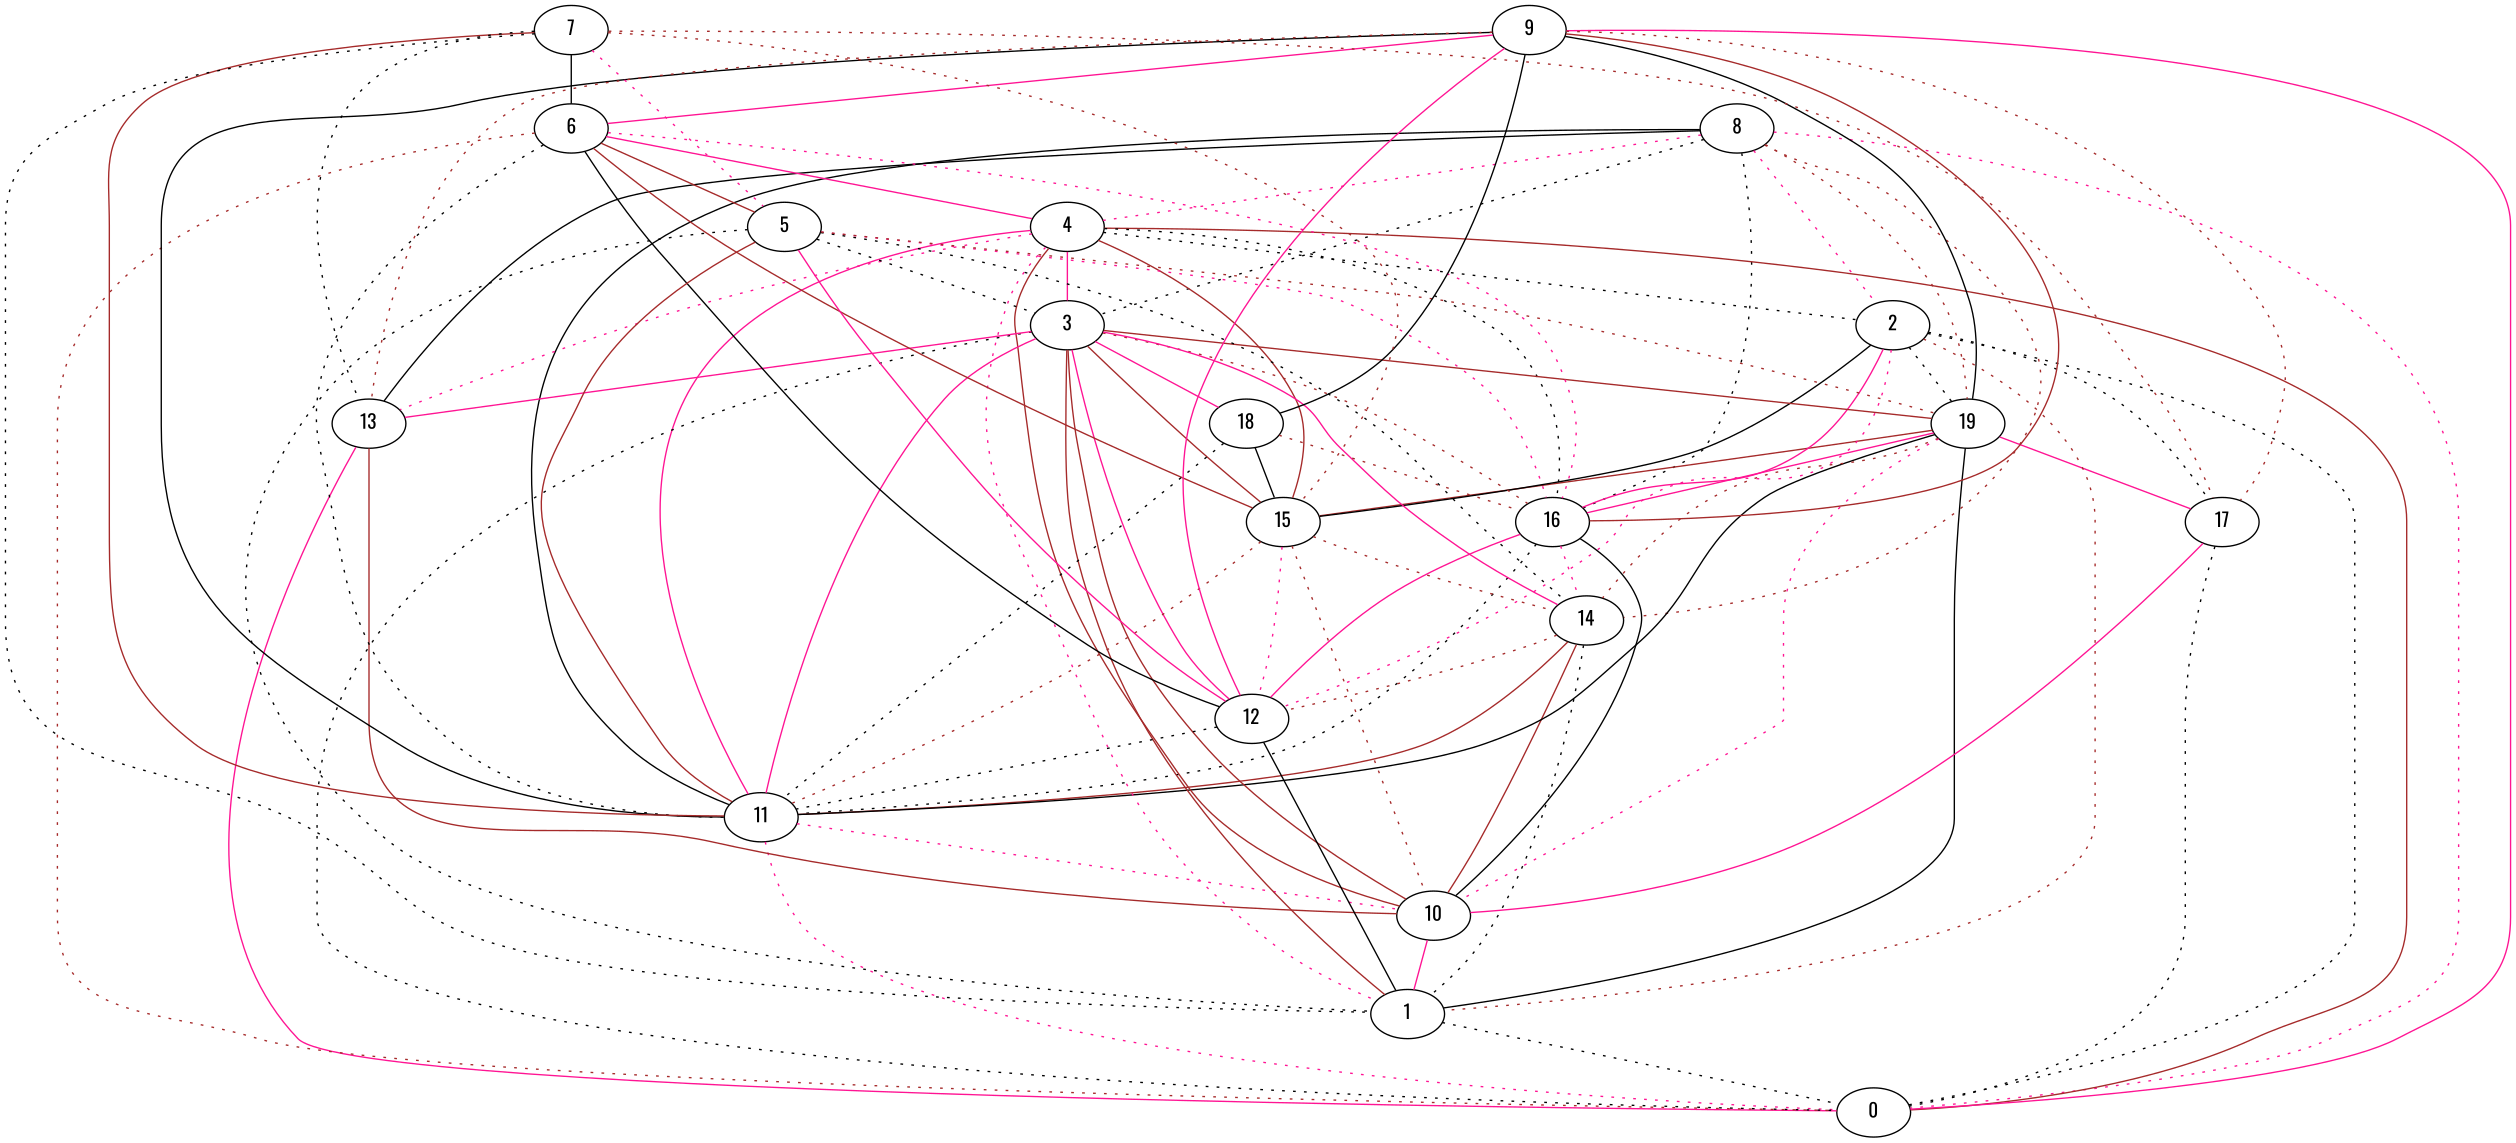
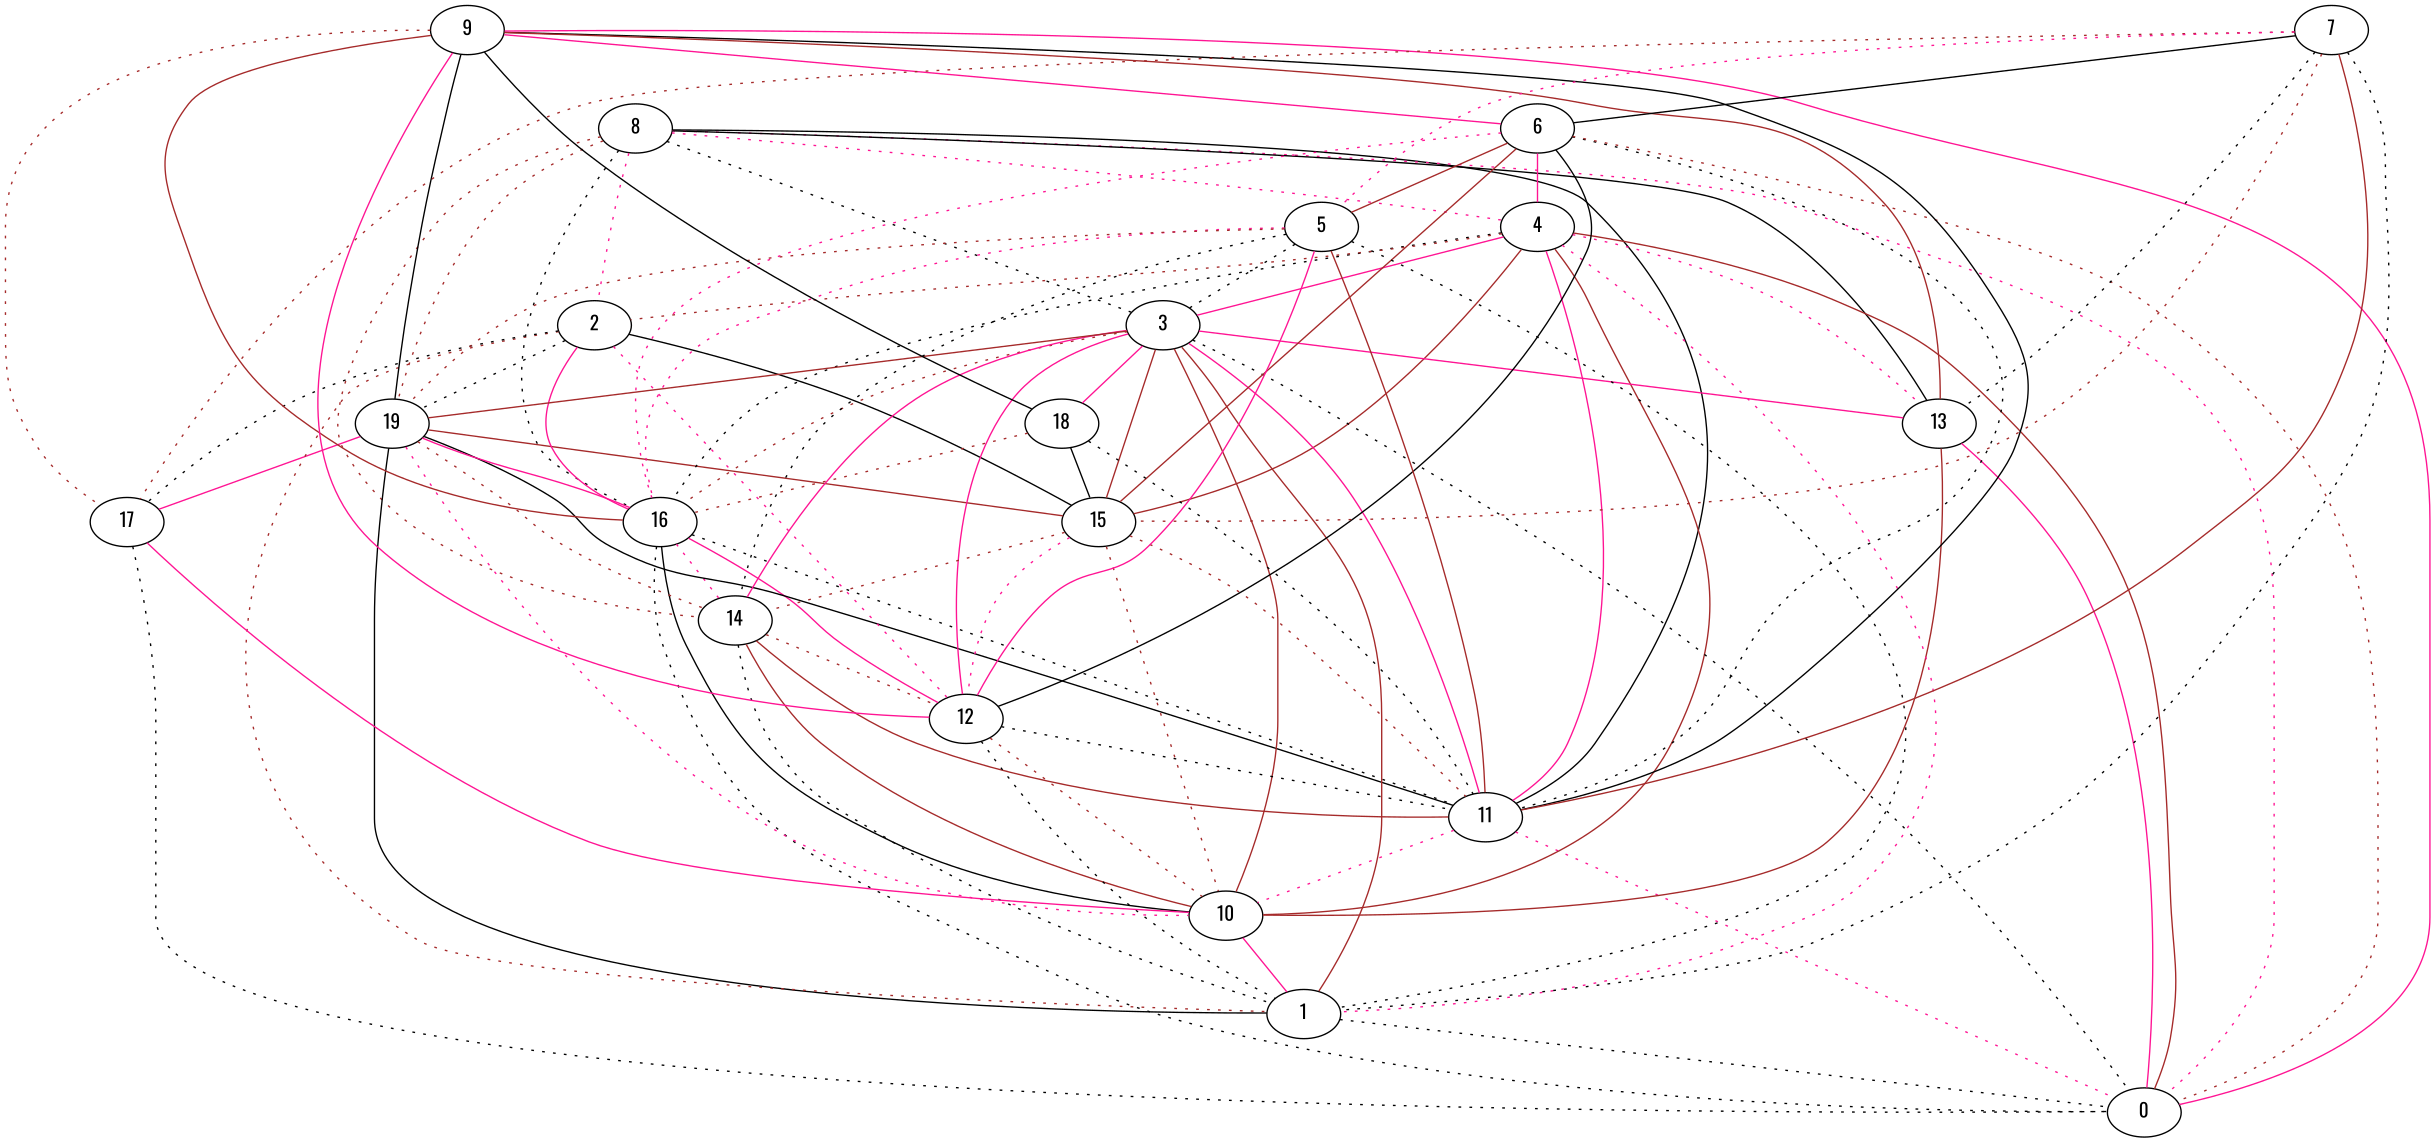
(512, 111) -> (1311, 73)
(1480, 276) -> (1066, 279)
(2355, 728) -> (1262, 1040)
none -> (1096, 817)
(1330, 866) -> (1083, 862)
